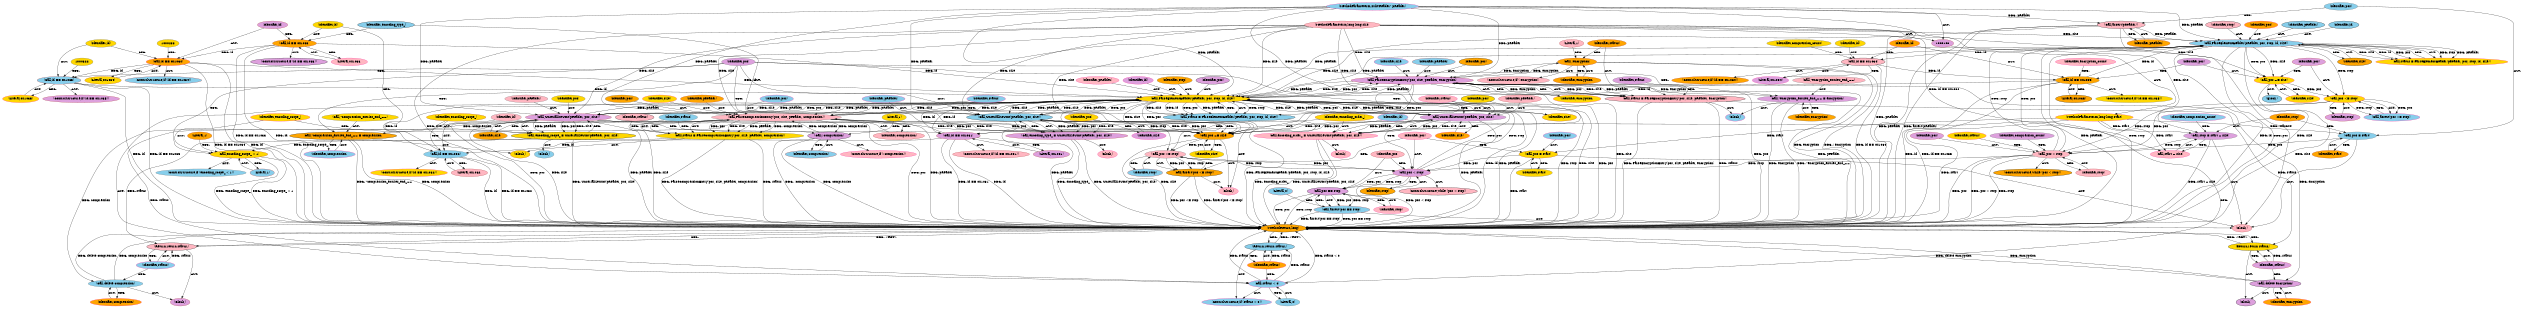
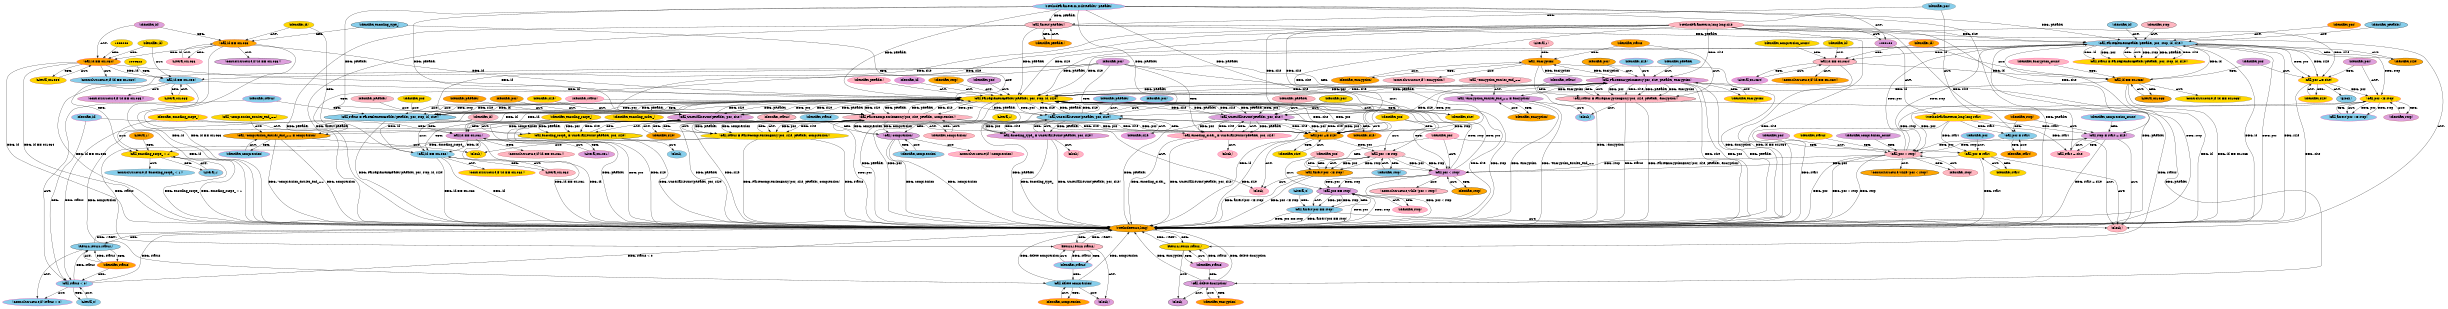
(1497, 23) -> none
(1944, 90) -> (1961, 90)
(981, 145) -> (511, 145)
(2312, 182) -> (2176, 182)
